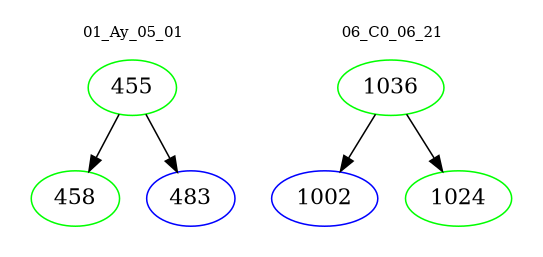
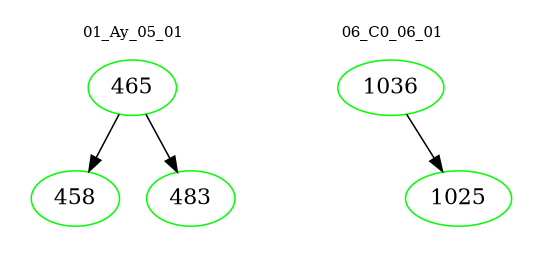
(392, 33) -> (392, 33)
(132, 88) -> (132, 88)
(191, 199) -> (191, 199)
(325, 199) -> none
(459, 199) -> (459, 199)
